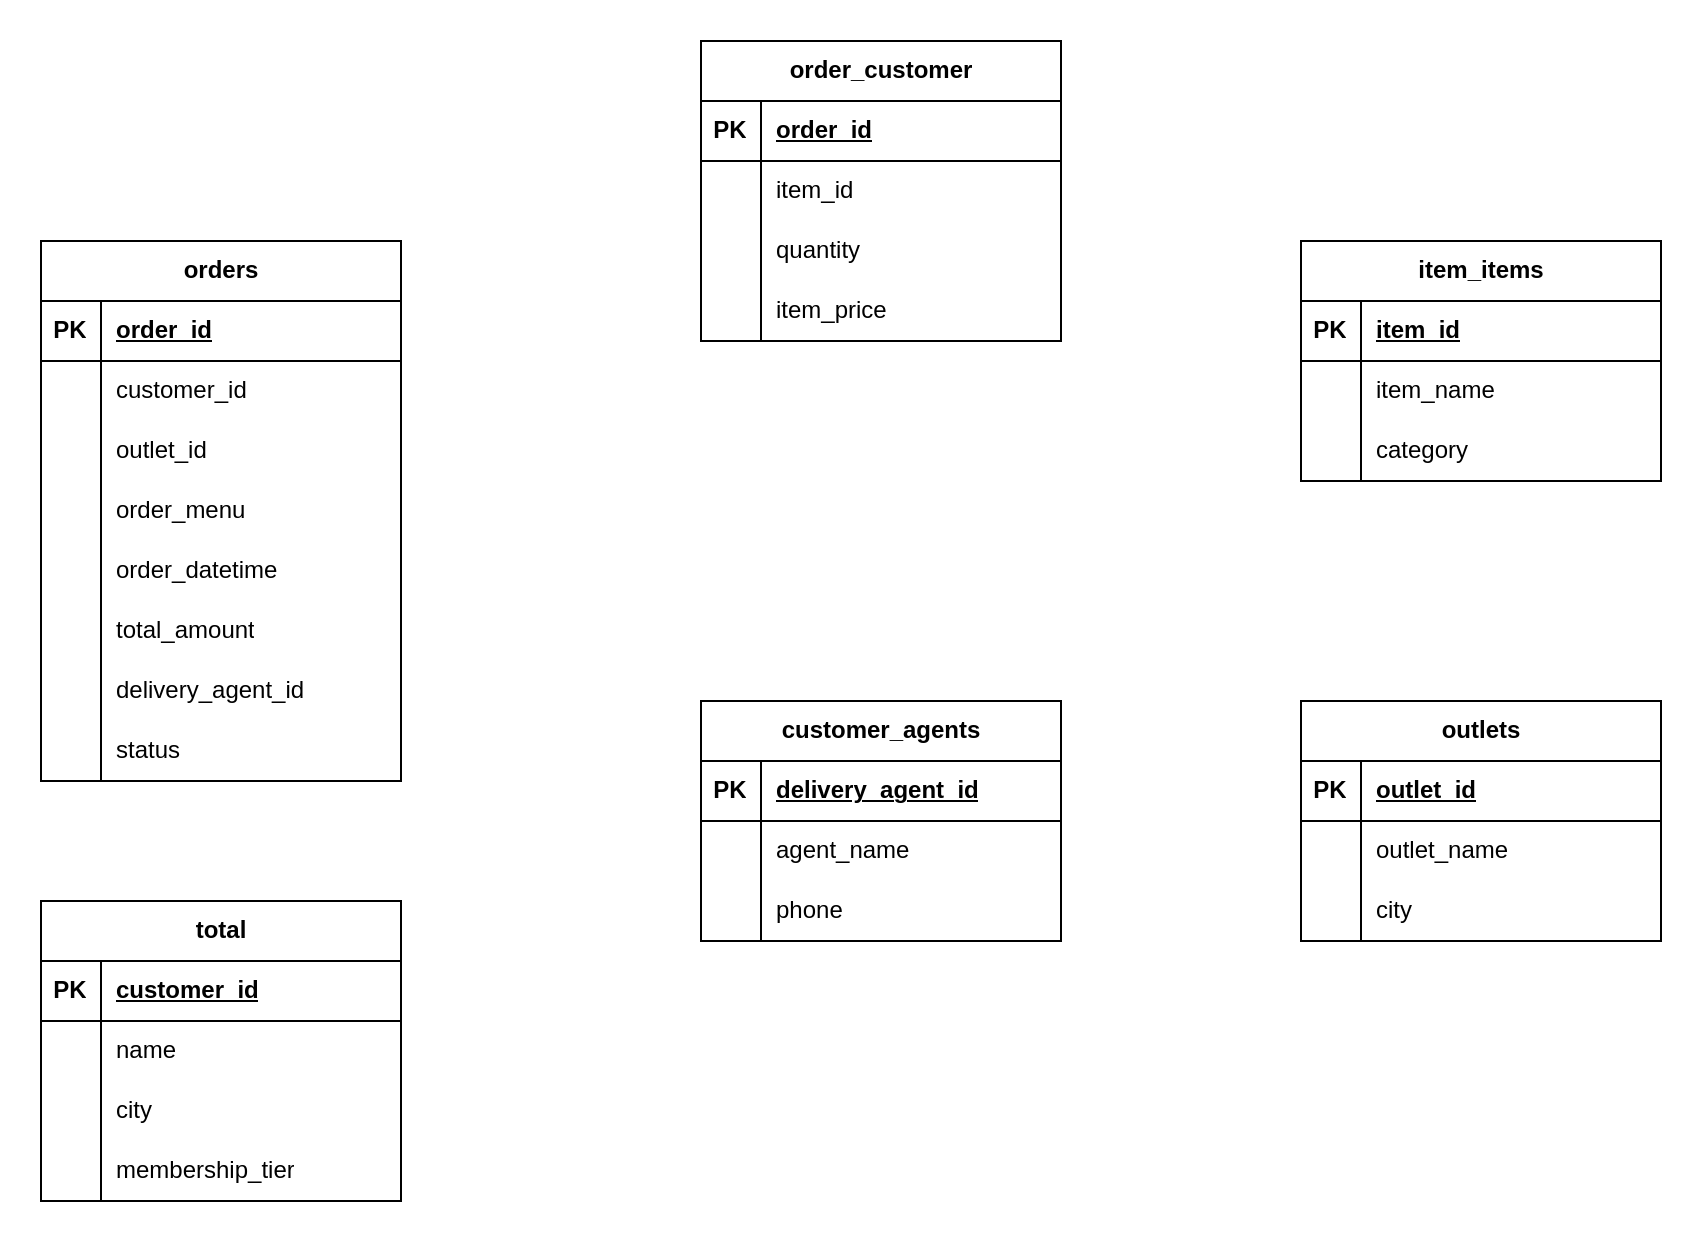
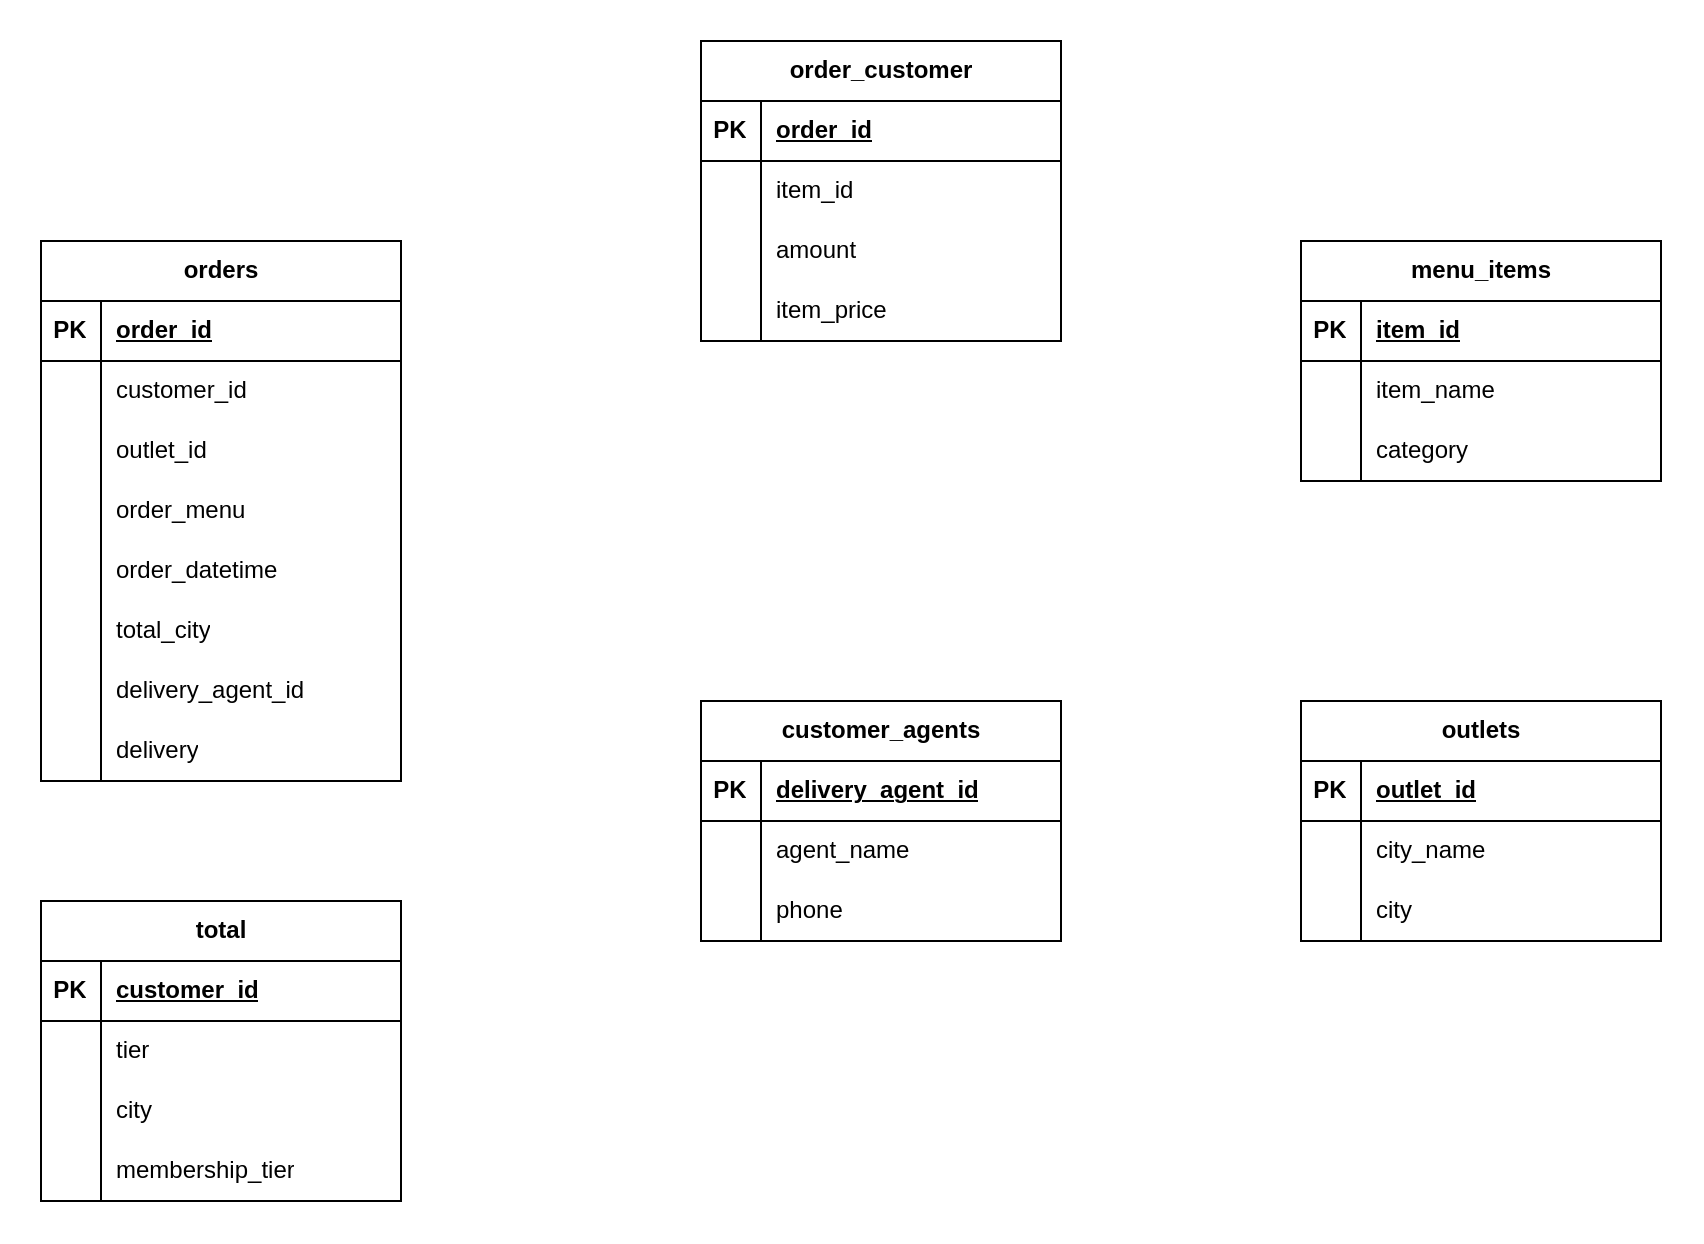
(828, 251) -> (817, 251)
(1482, 271) -> (1482, 271)
(195, 631) -> (178, 631)
(157, 751) -> (165, 751)
(1448, 851) -> (1434, 851)
(144, 1051) -> (141, 1051)
